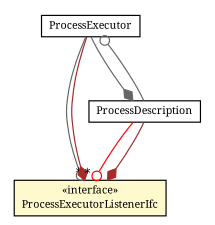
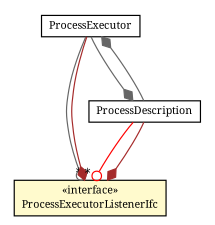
(127, 71) -> (128, 74)
